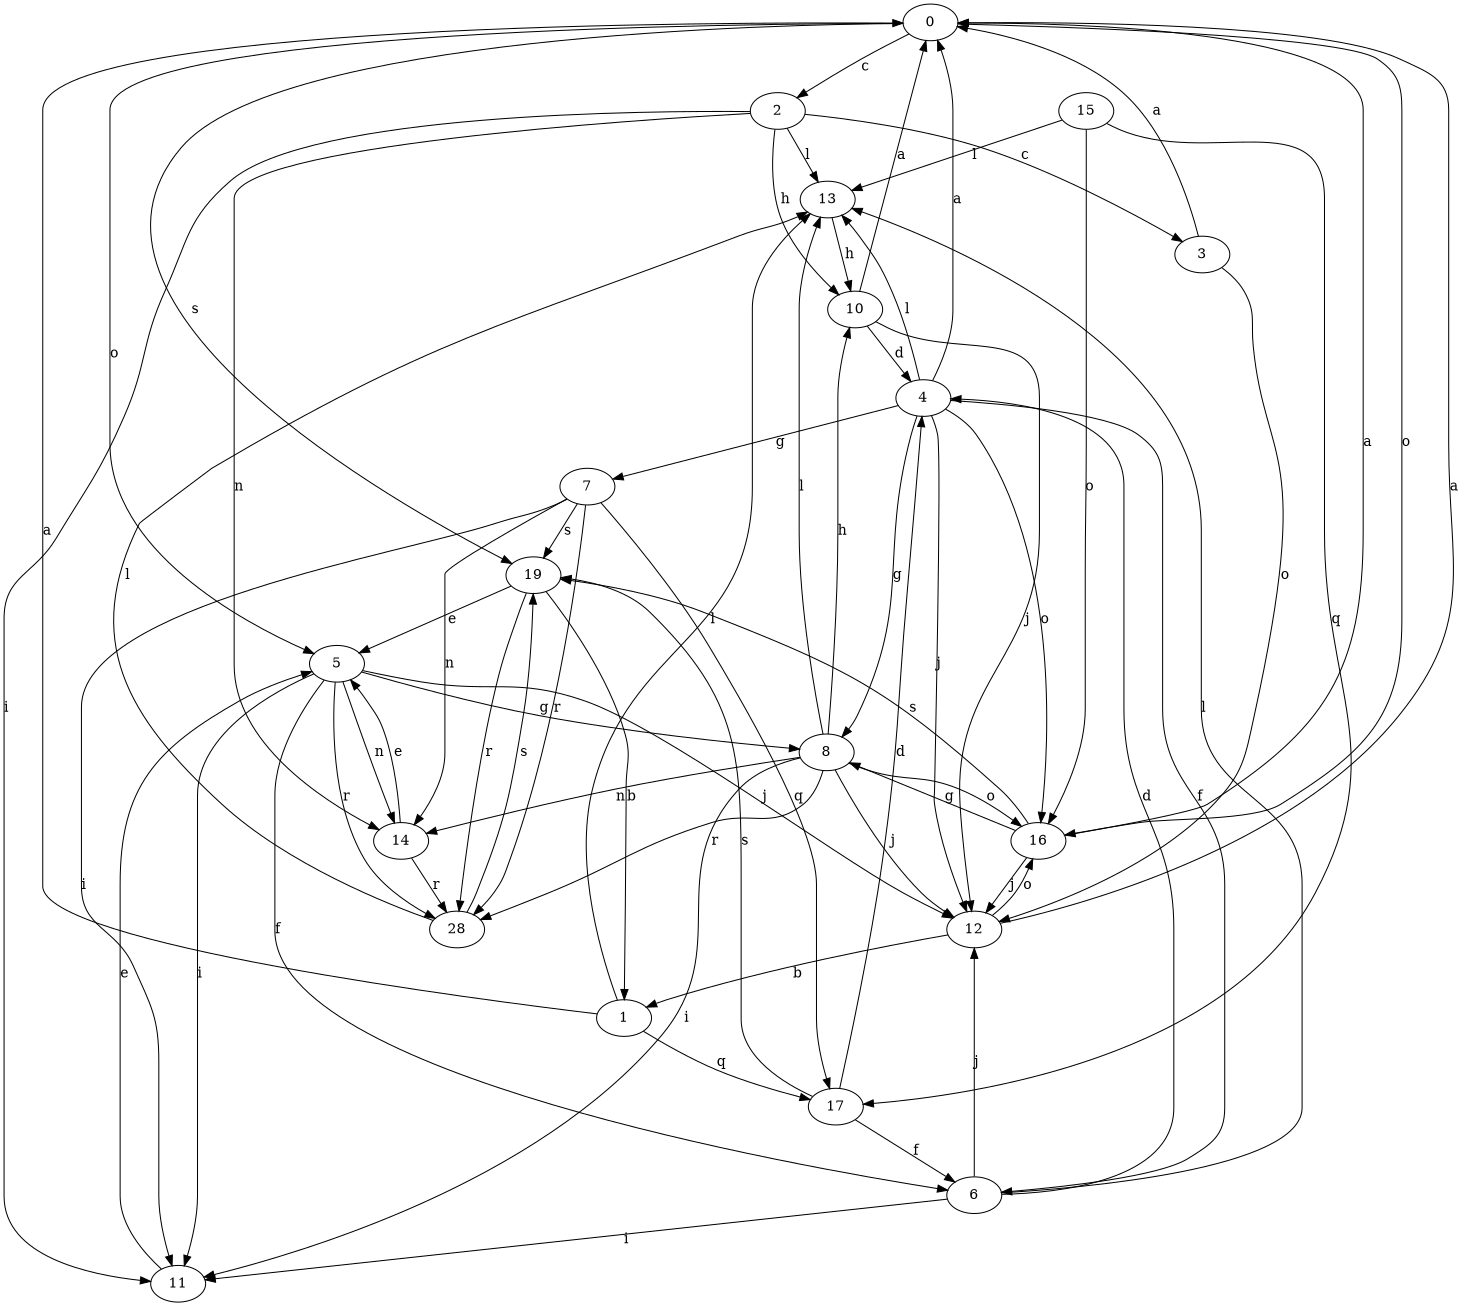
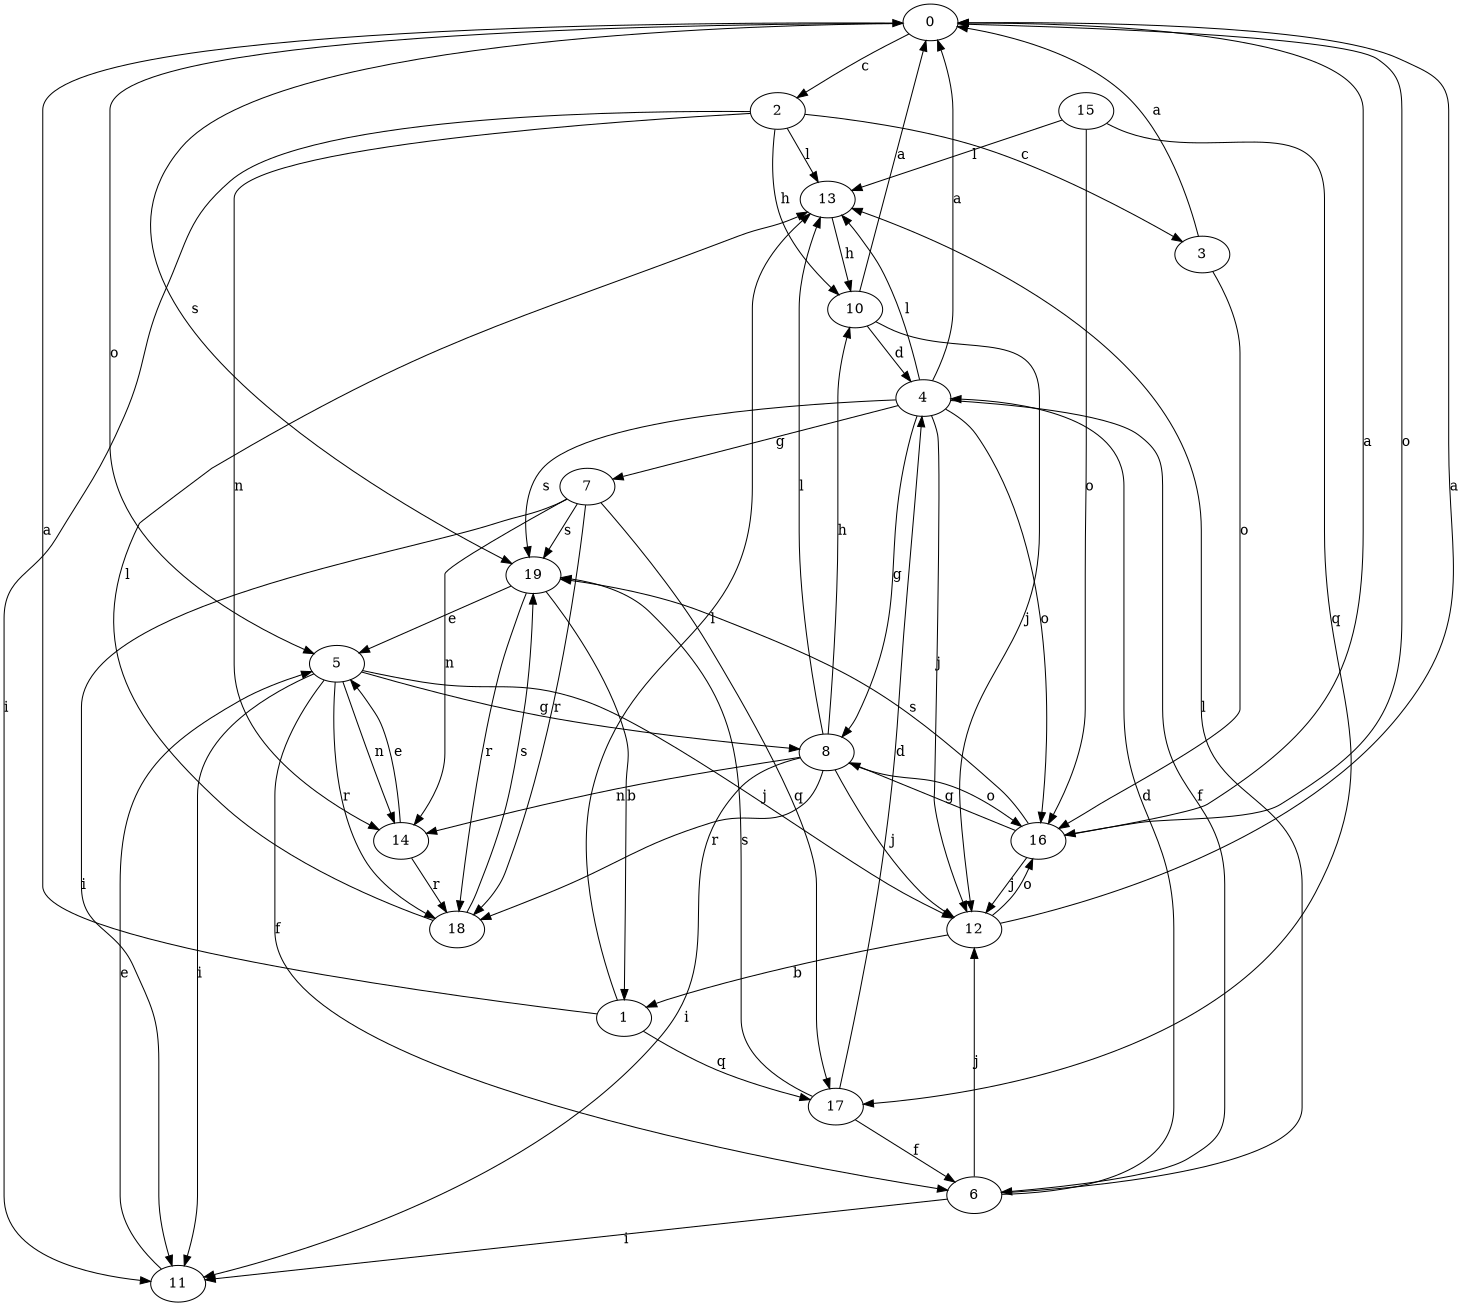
none -> (674, 421)
(1267, 653) -> (1240, 592)
(457, 929) -> (457, 929)
